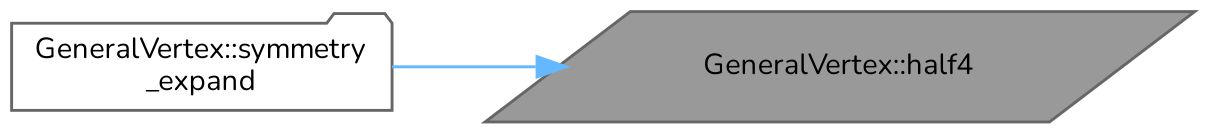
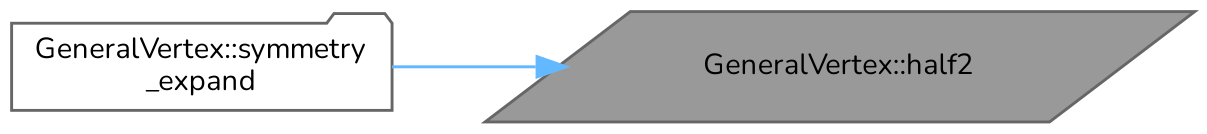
(840, 67) -> (840, 67)
